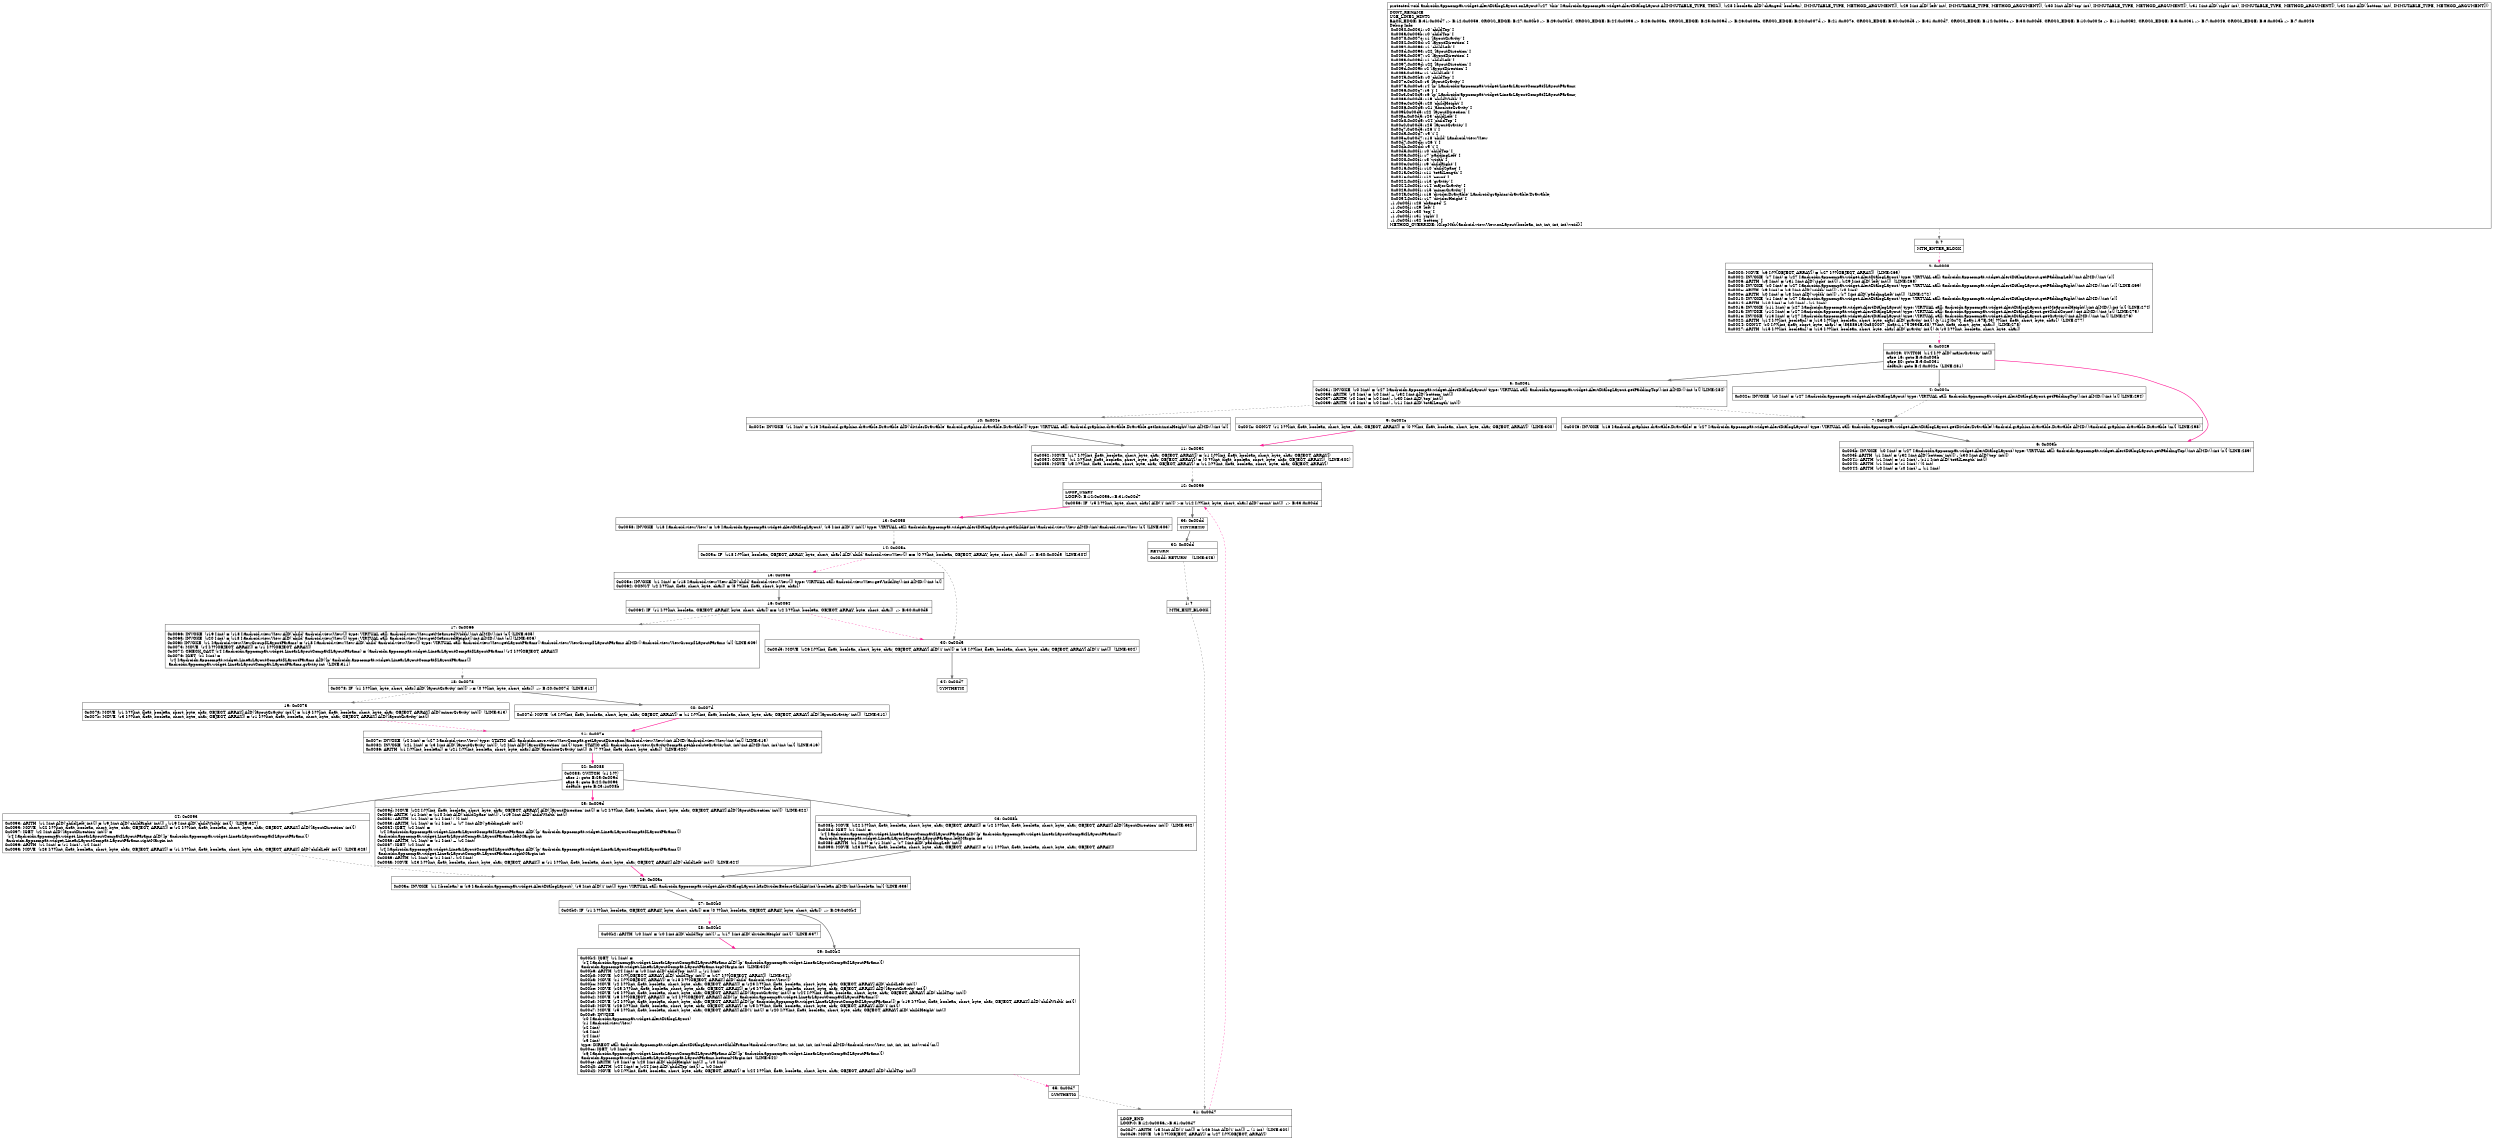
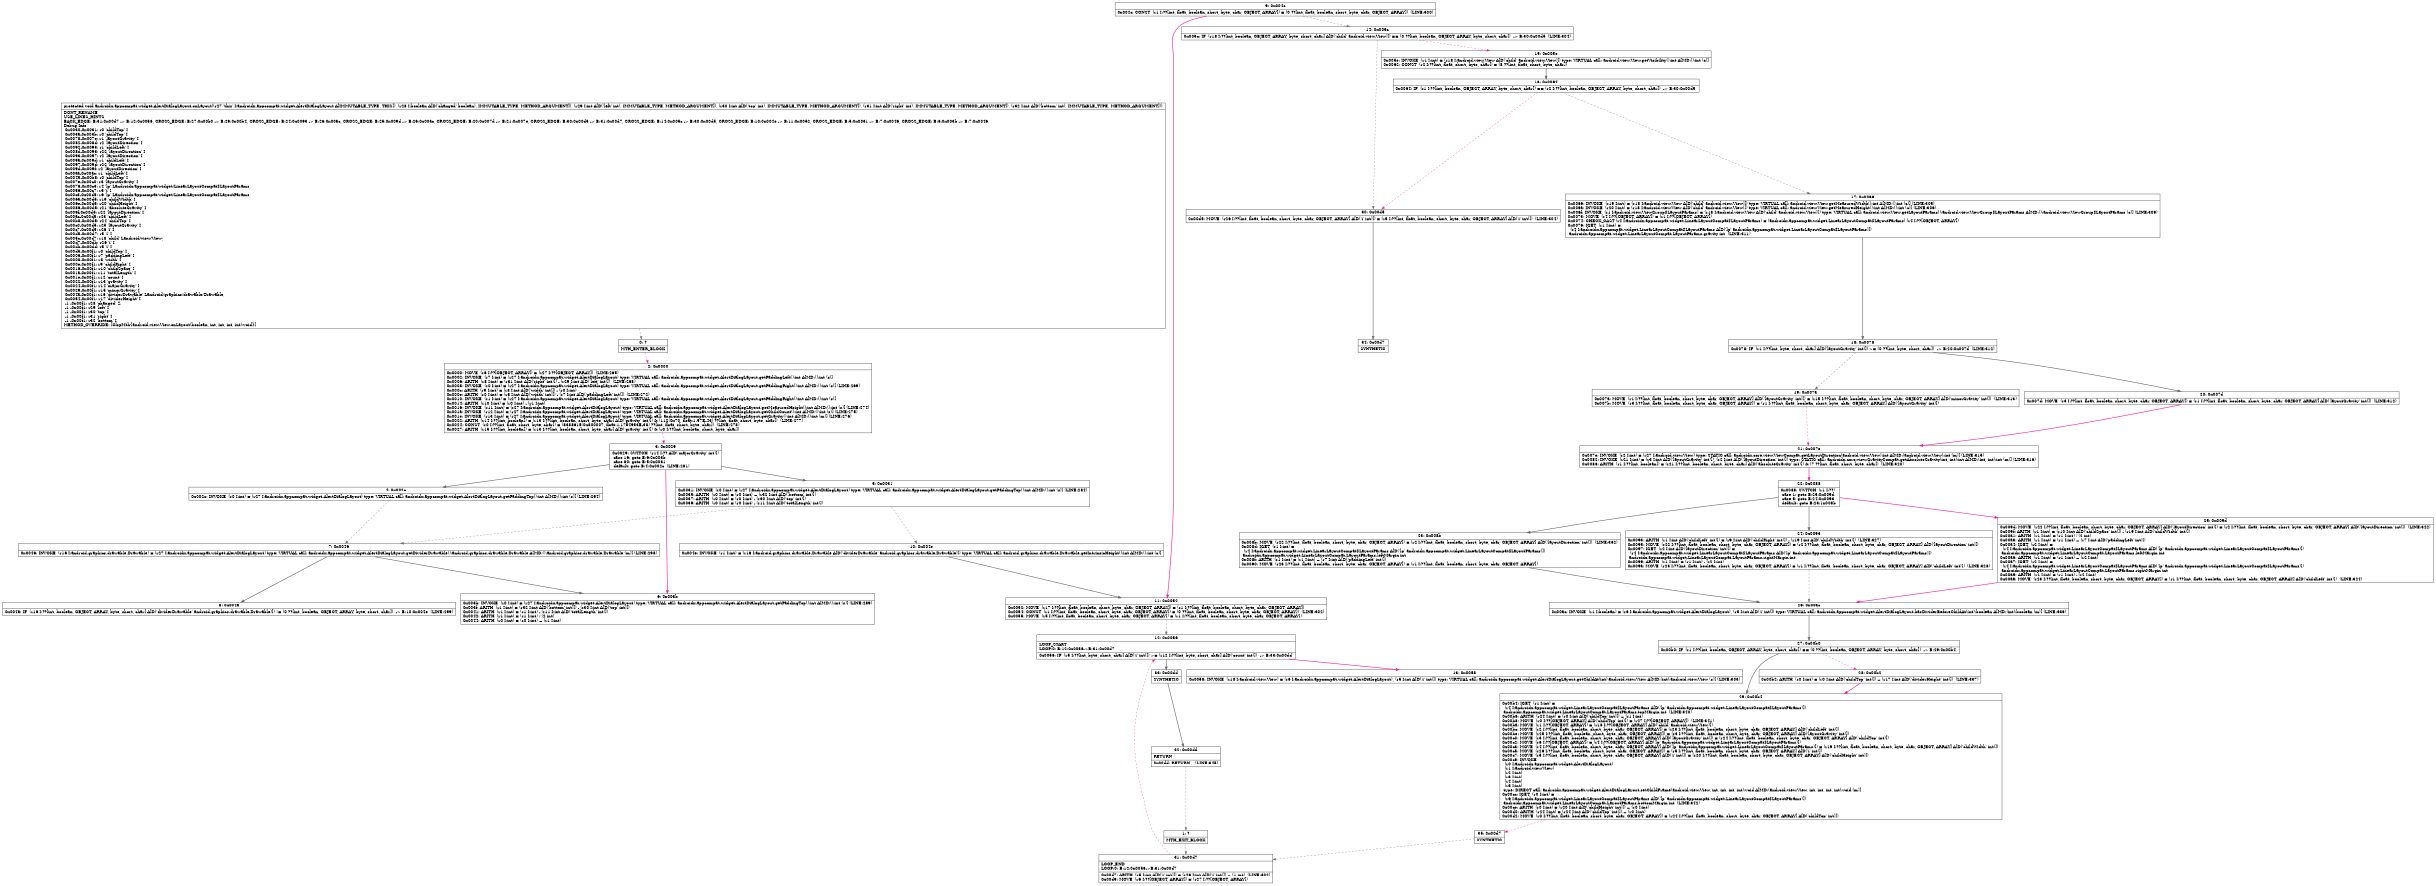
(894, 536) -> (1325, 21)
none -> (229, 609)
(462, 672) -> (1863, 287)
